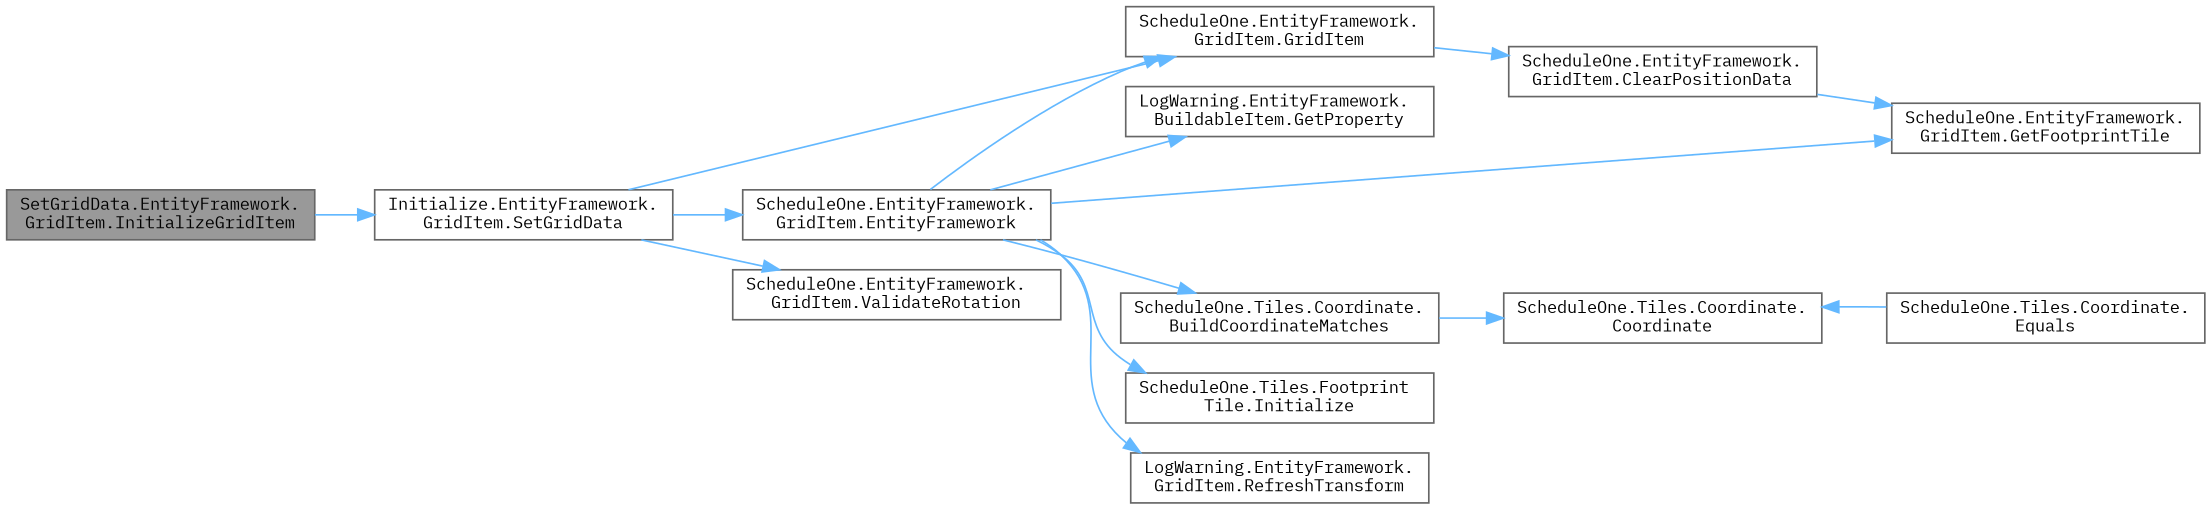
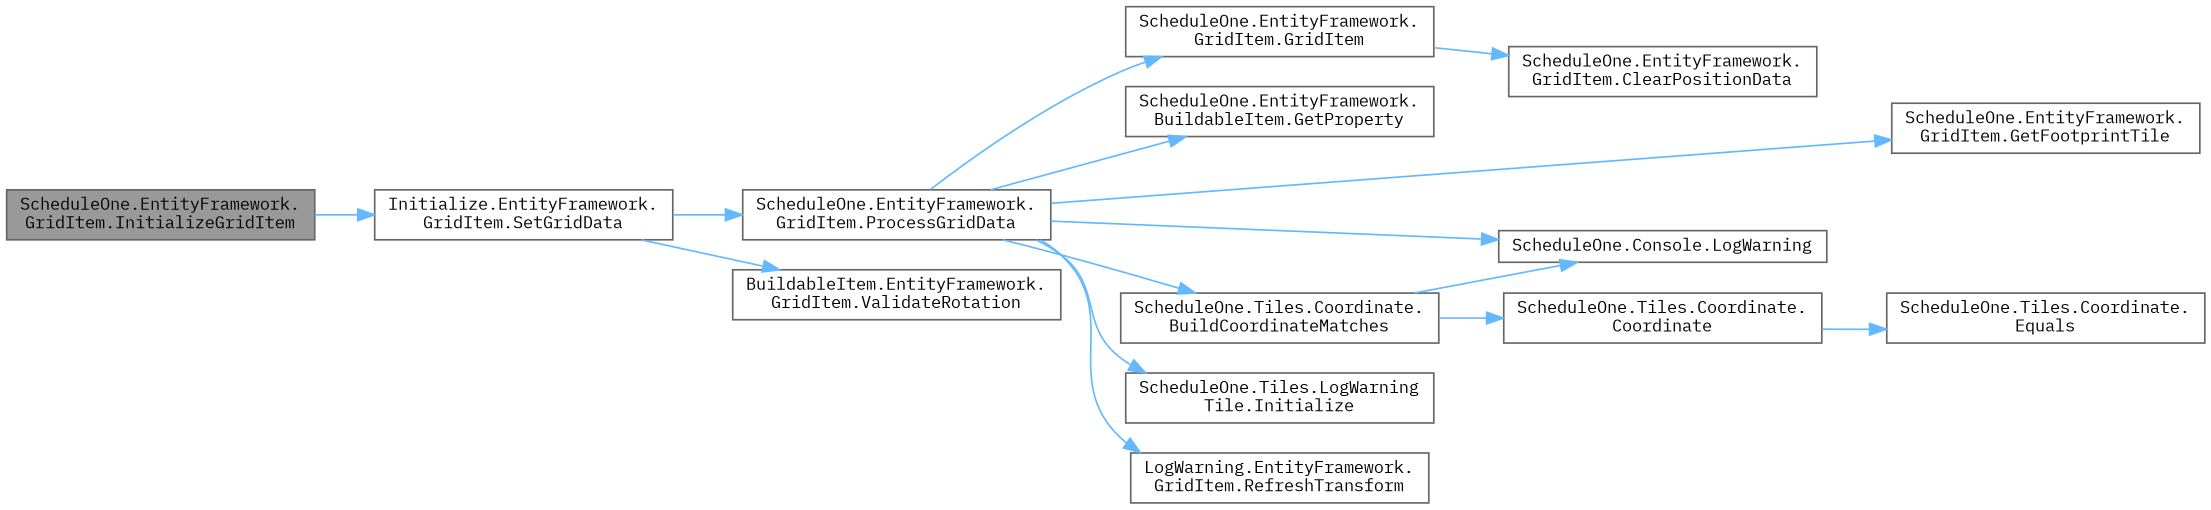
(1846, 99) -> none
(1280, 112) -> (1280, 112)
(894, 125) -> none
(161, 215) -> (161, 215)
(897, 215) -> (897, 215)
none -> (1663, 246)
(897, 295) -> (897, 295)
(1863, 307) -> (1846, 329)
(1280, 398) -> (1280, 398)
